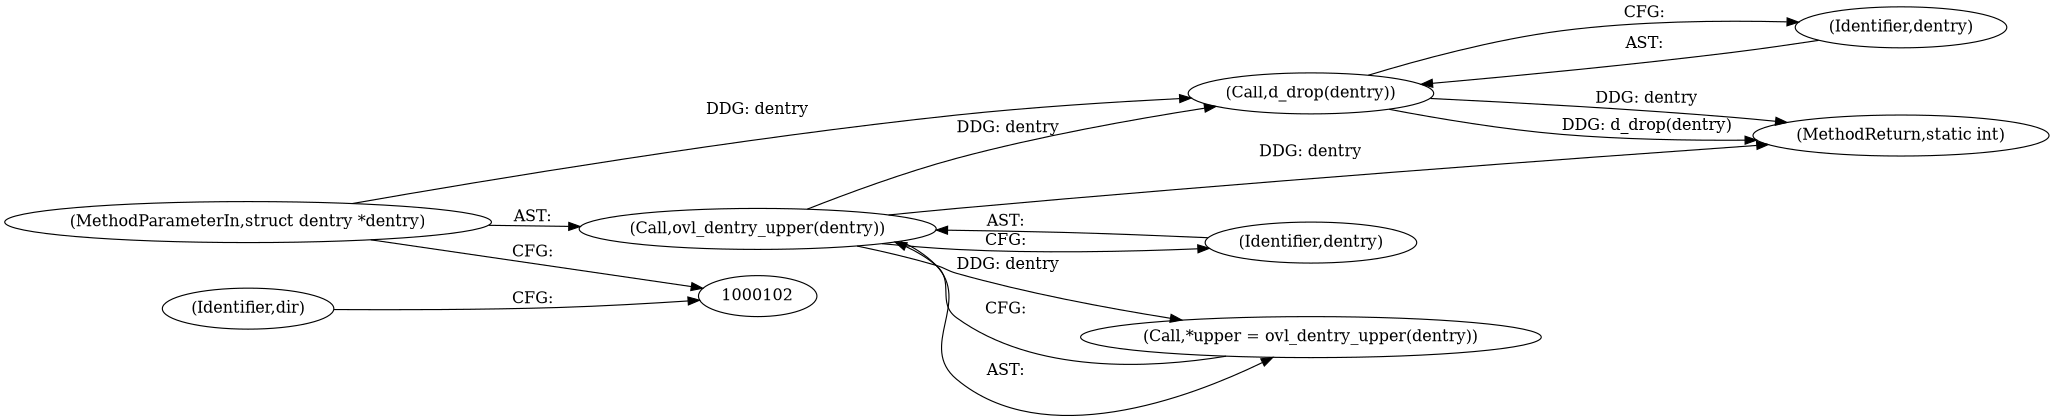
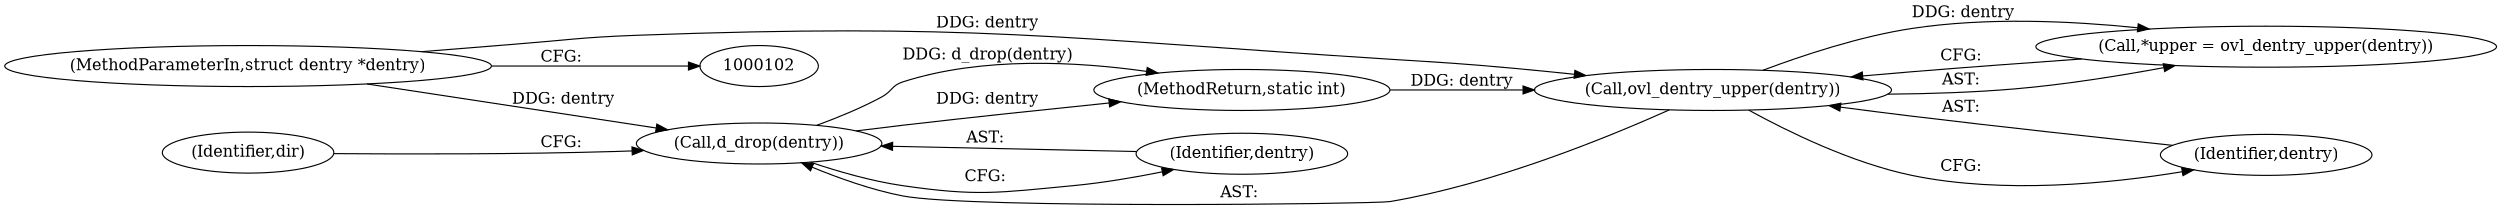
(1008, 128) -> (1242, 193)
(1322, 178) -> (1456, 90)
(535, 217) -> (988, 23)
(511, 309) -> (483, 154)
